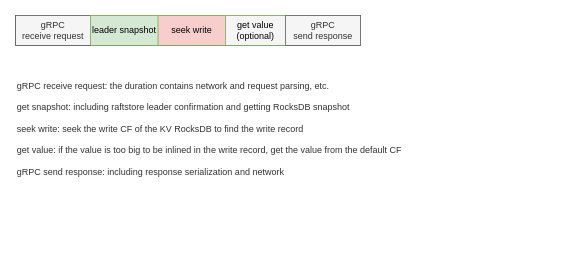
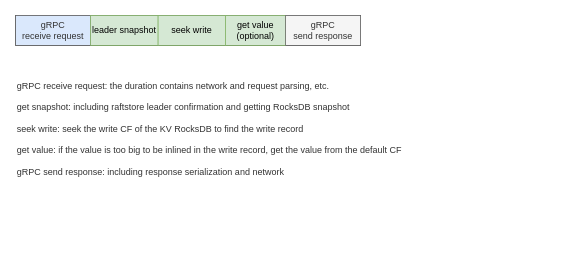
(53, 30) -> (53, 30)
(192, 30) -> (192, 30)
(255, 30) -> (255, 30)
